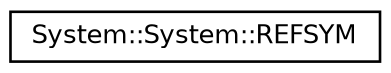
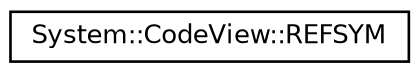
(195, 37) -> (210, 37)
